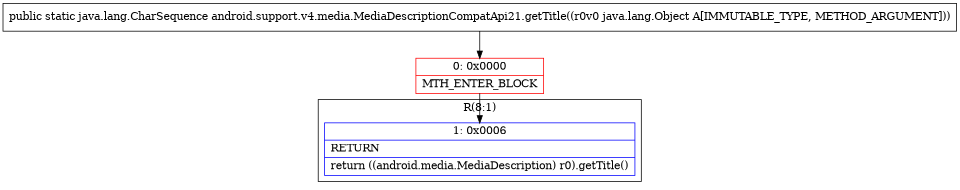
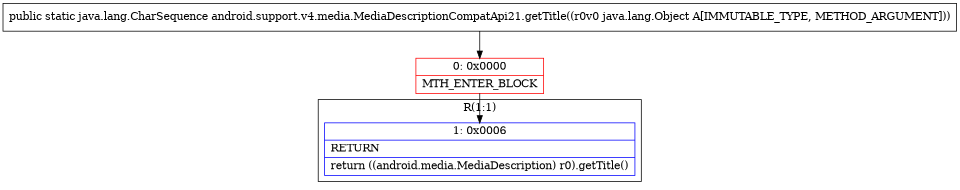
(480, 108) -> (480, 108)
